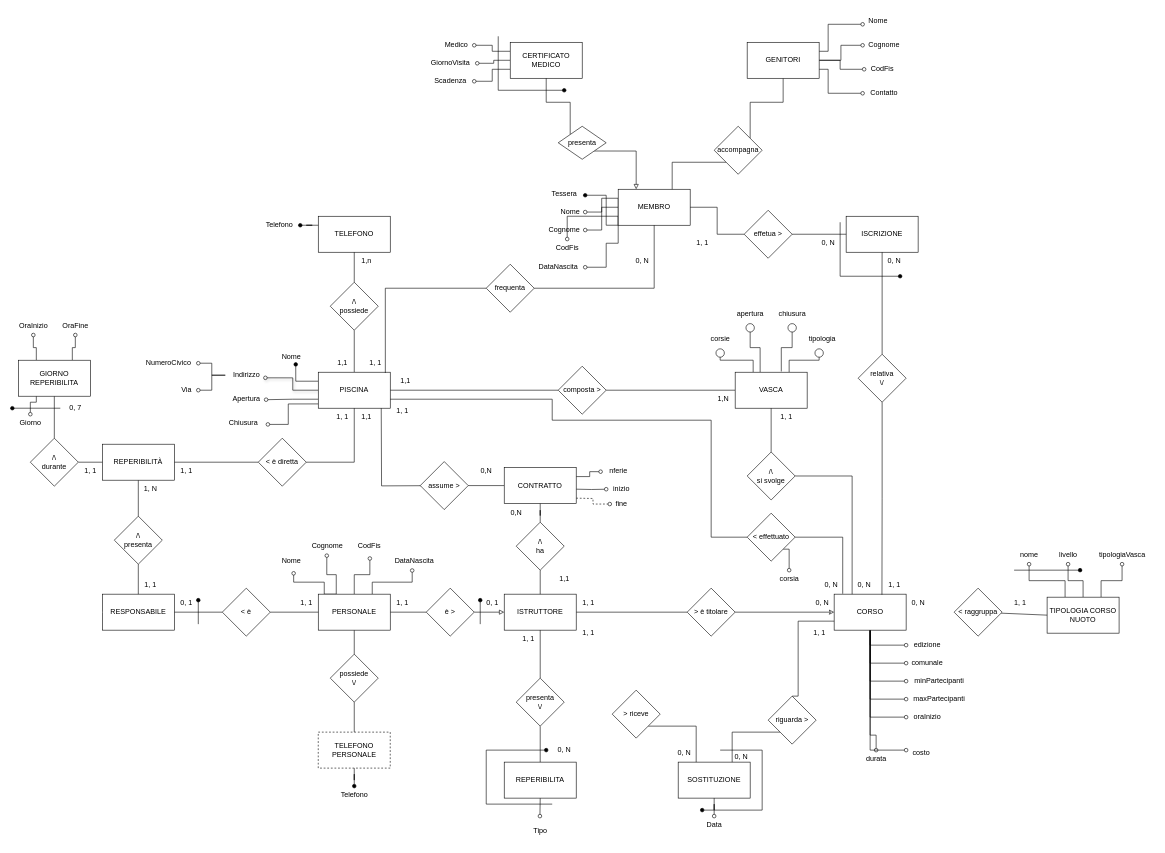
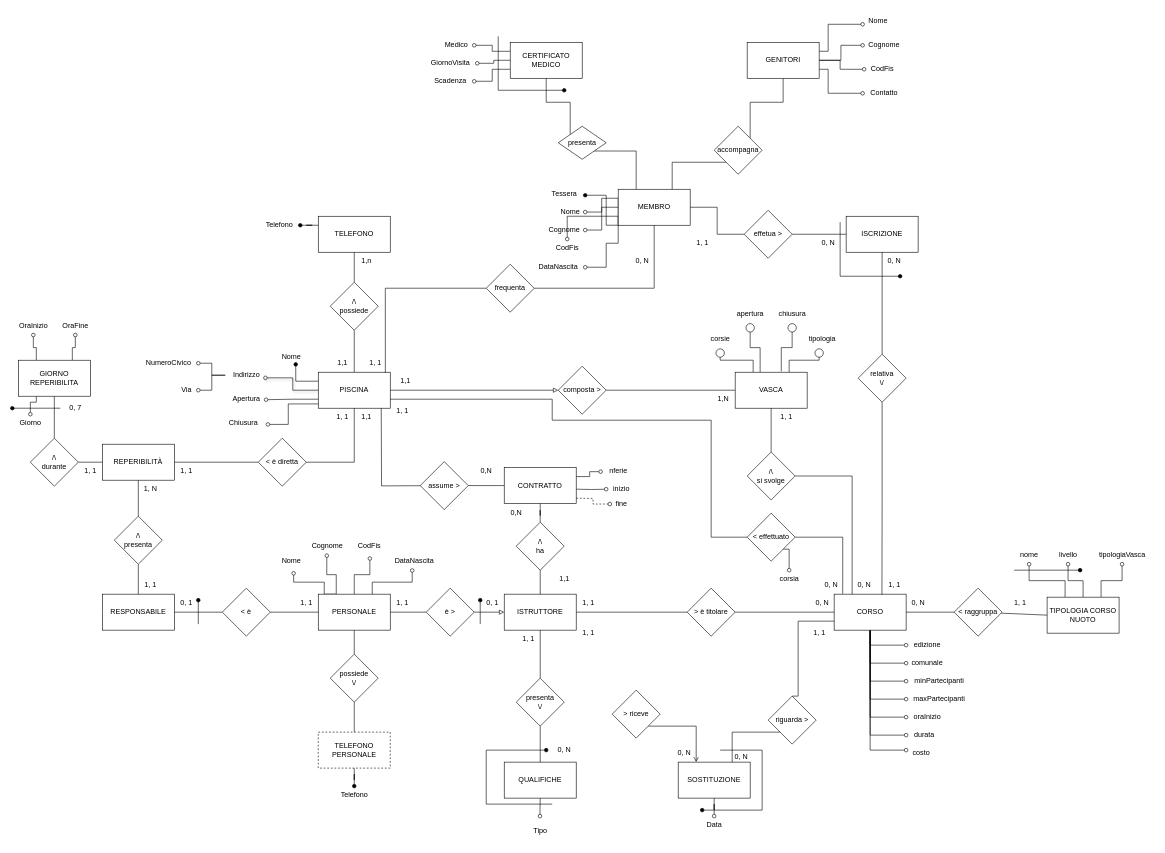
(636, 183) -> (636, 185)
(554, 390) -> (552, 390)
(828, 612) -> (830, 612)
none -> (930, 612)
(696, 758) -> (696, 758)
(876, 759) -> (924, 735)
(540, 780) -> (540, 780)
